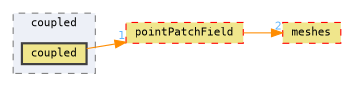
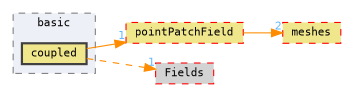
(54, 24) -> (54, 24)
none -> (185, 73)
